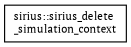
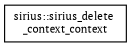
(65, 24) -> (65, 24)
